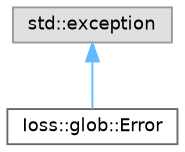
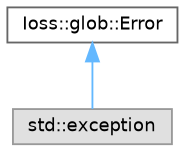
(92, 85) -> (92, 85)
